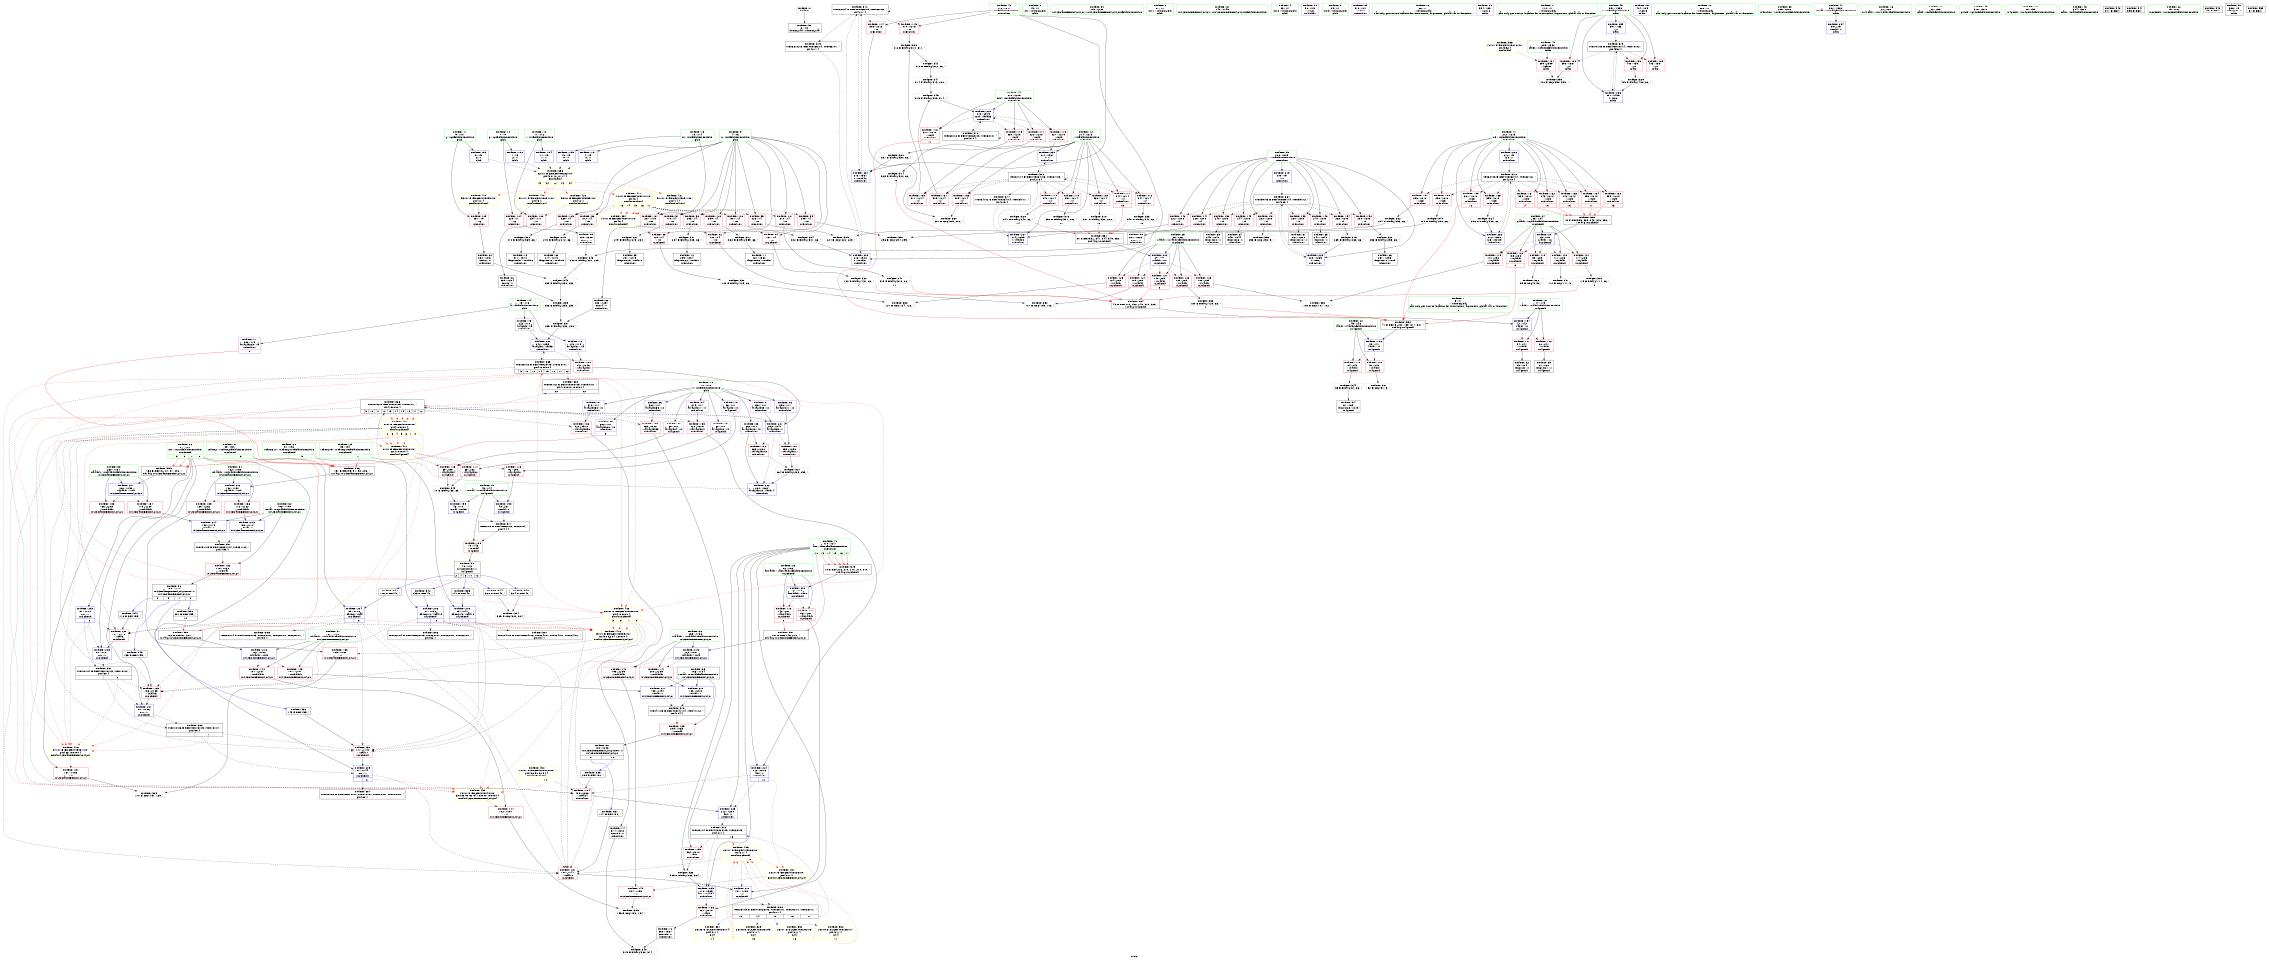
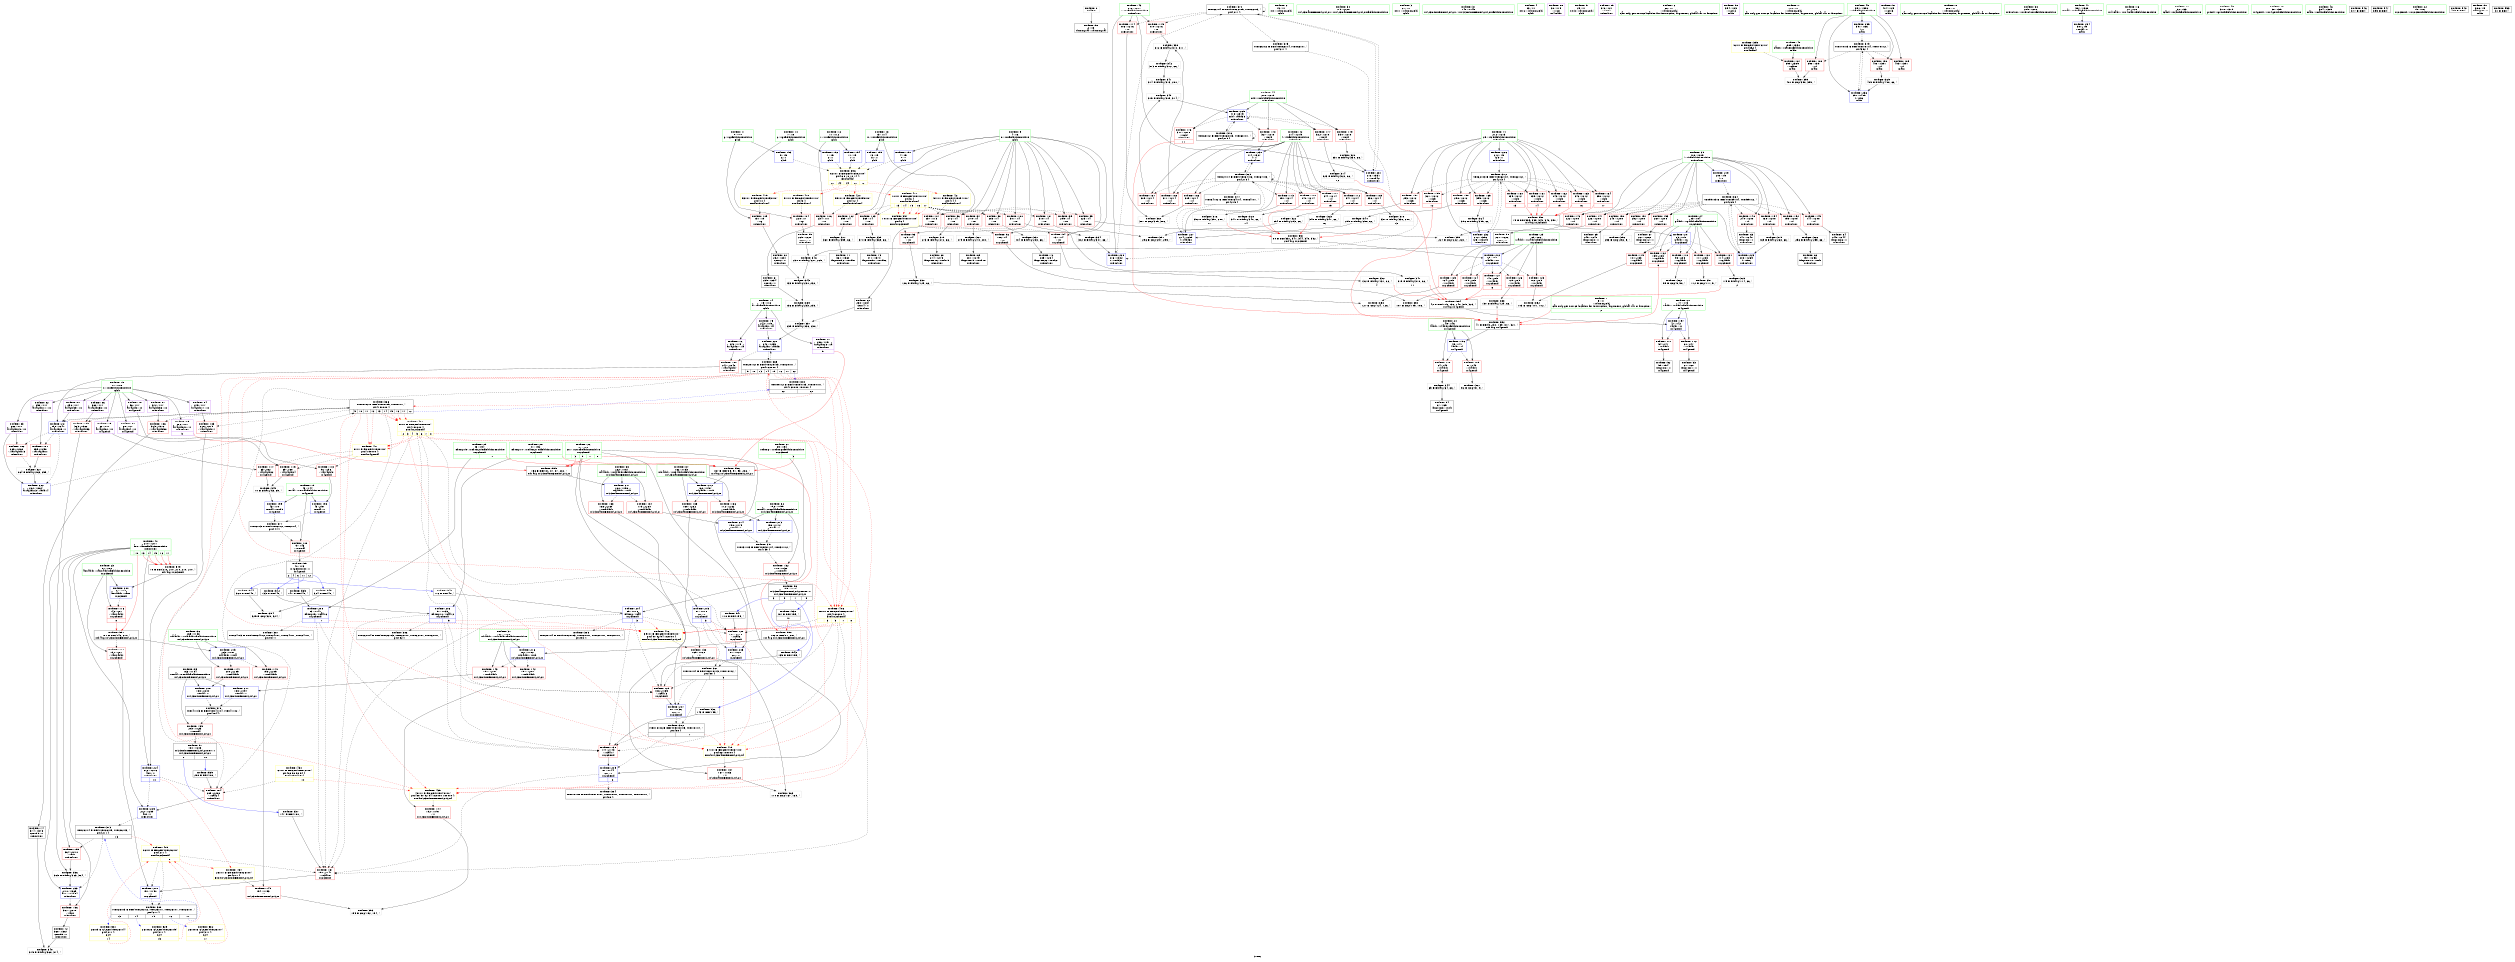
(801, 603) -> (116, 643)
(795, 933) -> none
